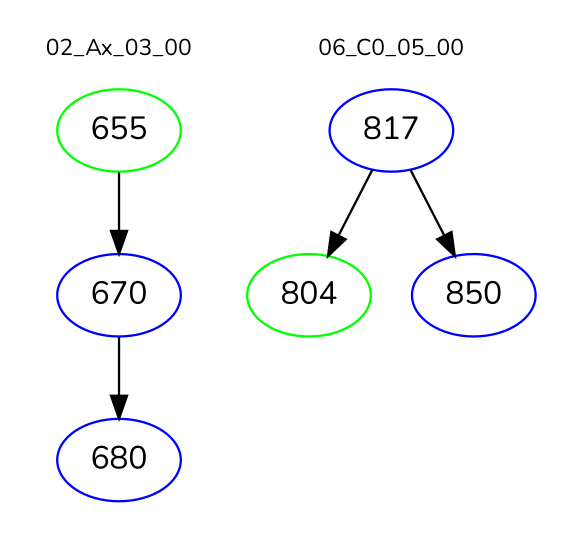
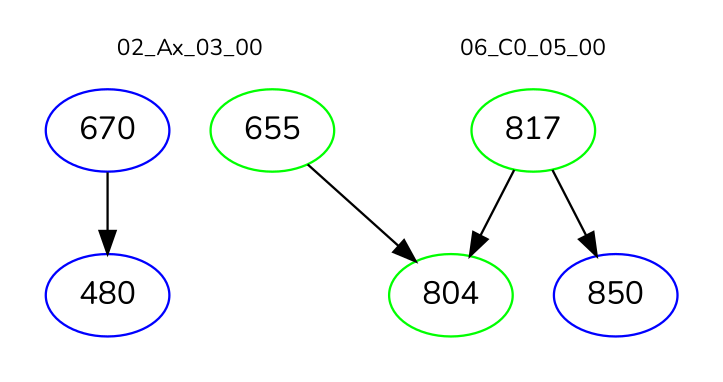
(391, 130) -> (533, 130)
(119, 202) -> (337, 191)
(119, 460) -> (108, 295)
